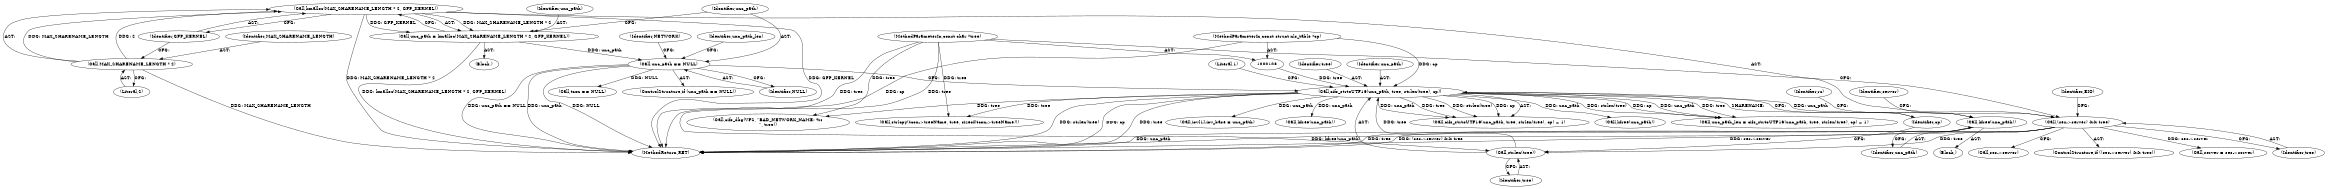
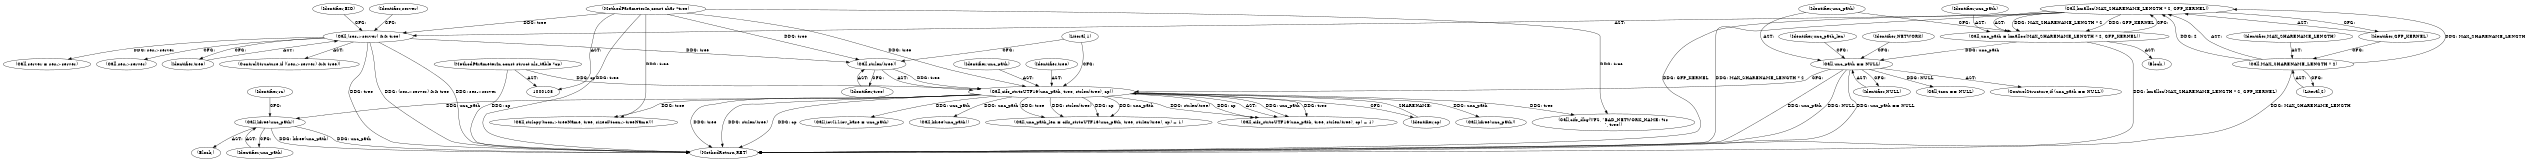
(1847, 78) -> (535, 23)
(1312, 79) -> (856, 43)
(1732, 145) -> (984, 51)
